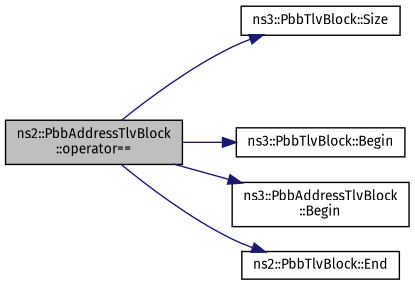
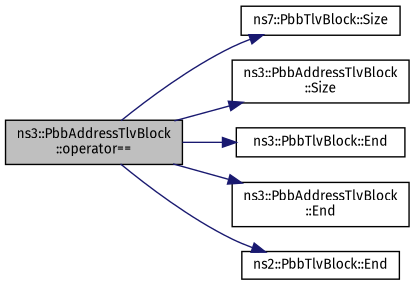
(321, 21) -> (321, 21)
none -> (321, 82)
(94, 142) -> (94, 142)
(321, 142) -> (321, 142)
(321, 205) -> (321, 205)
